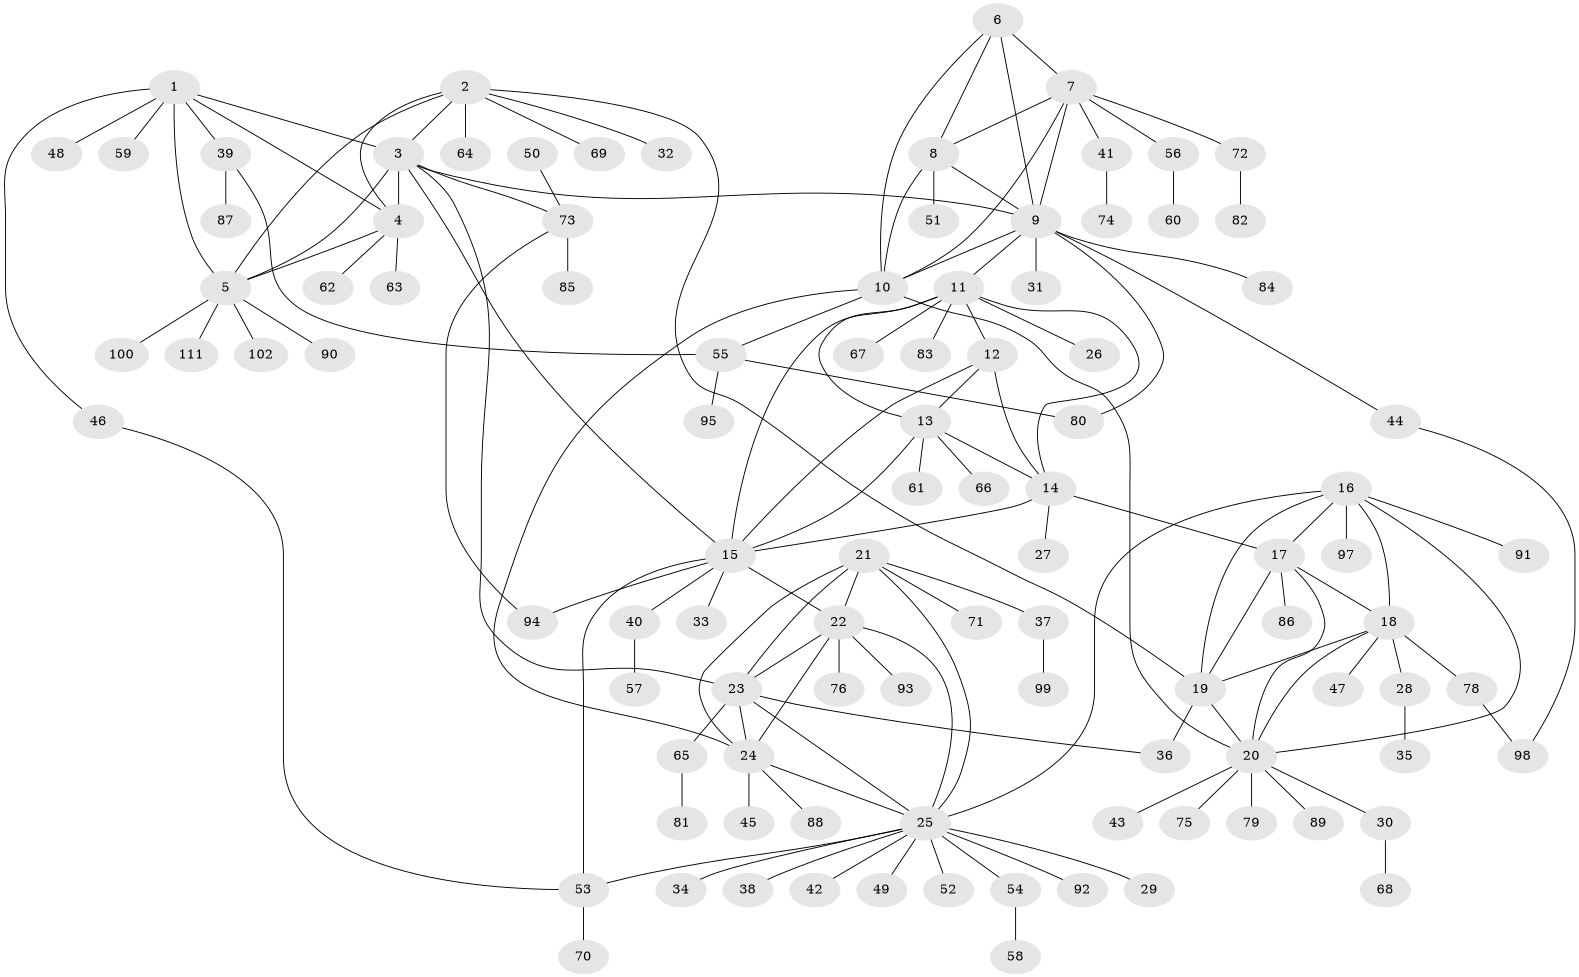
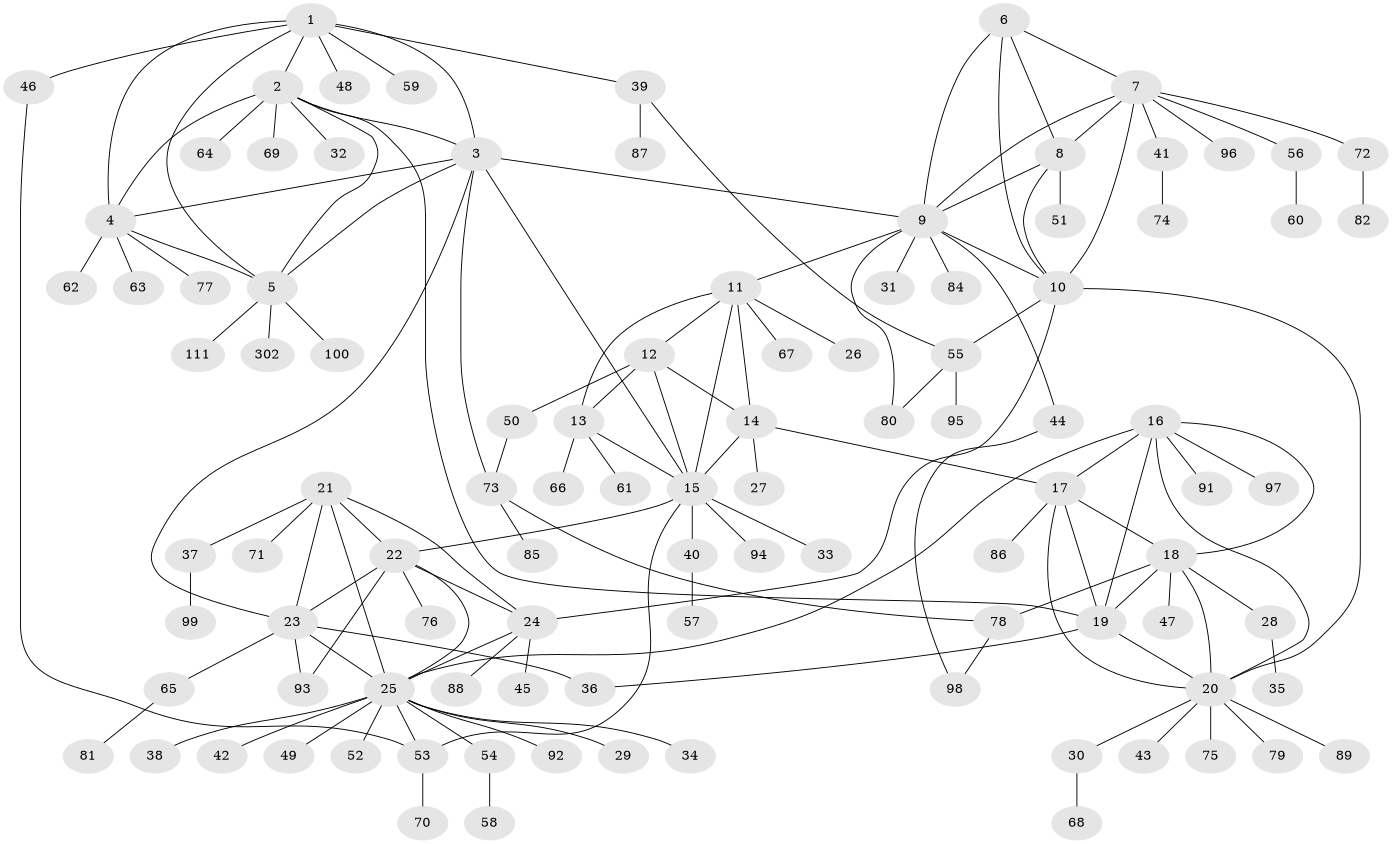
none -> (295, 54)
none -> (1229, 154)
none -> (205, 288)
(261, 355) -> (268, 355)
(330, 355) -> none
(925, 355) -> none
none -> (581, 388)
(446, 410) -> (721, 589)
(988, 455) -> none
(743, 723) -> (298, 656)
